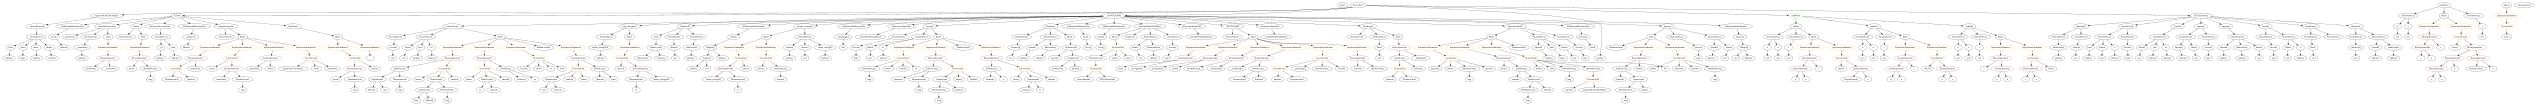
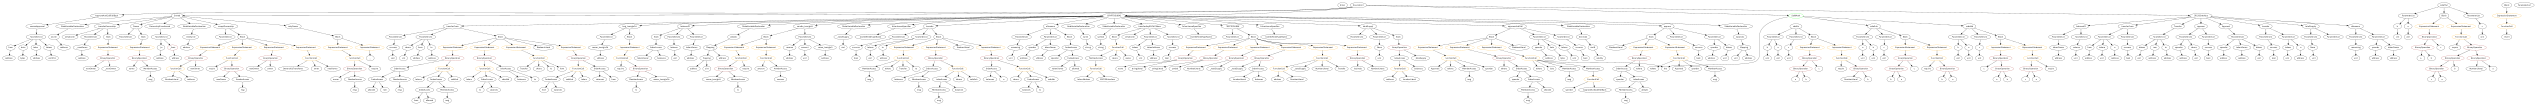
(1499, 12) -> (1596, 52)
(1796, 20) -> (1745, 63)
